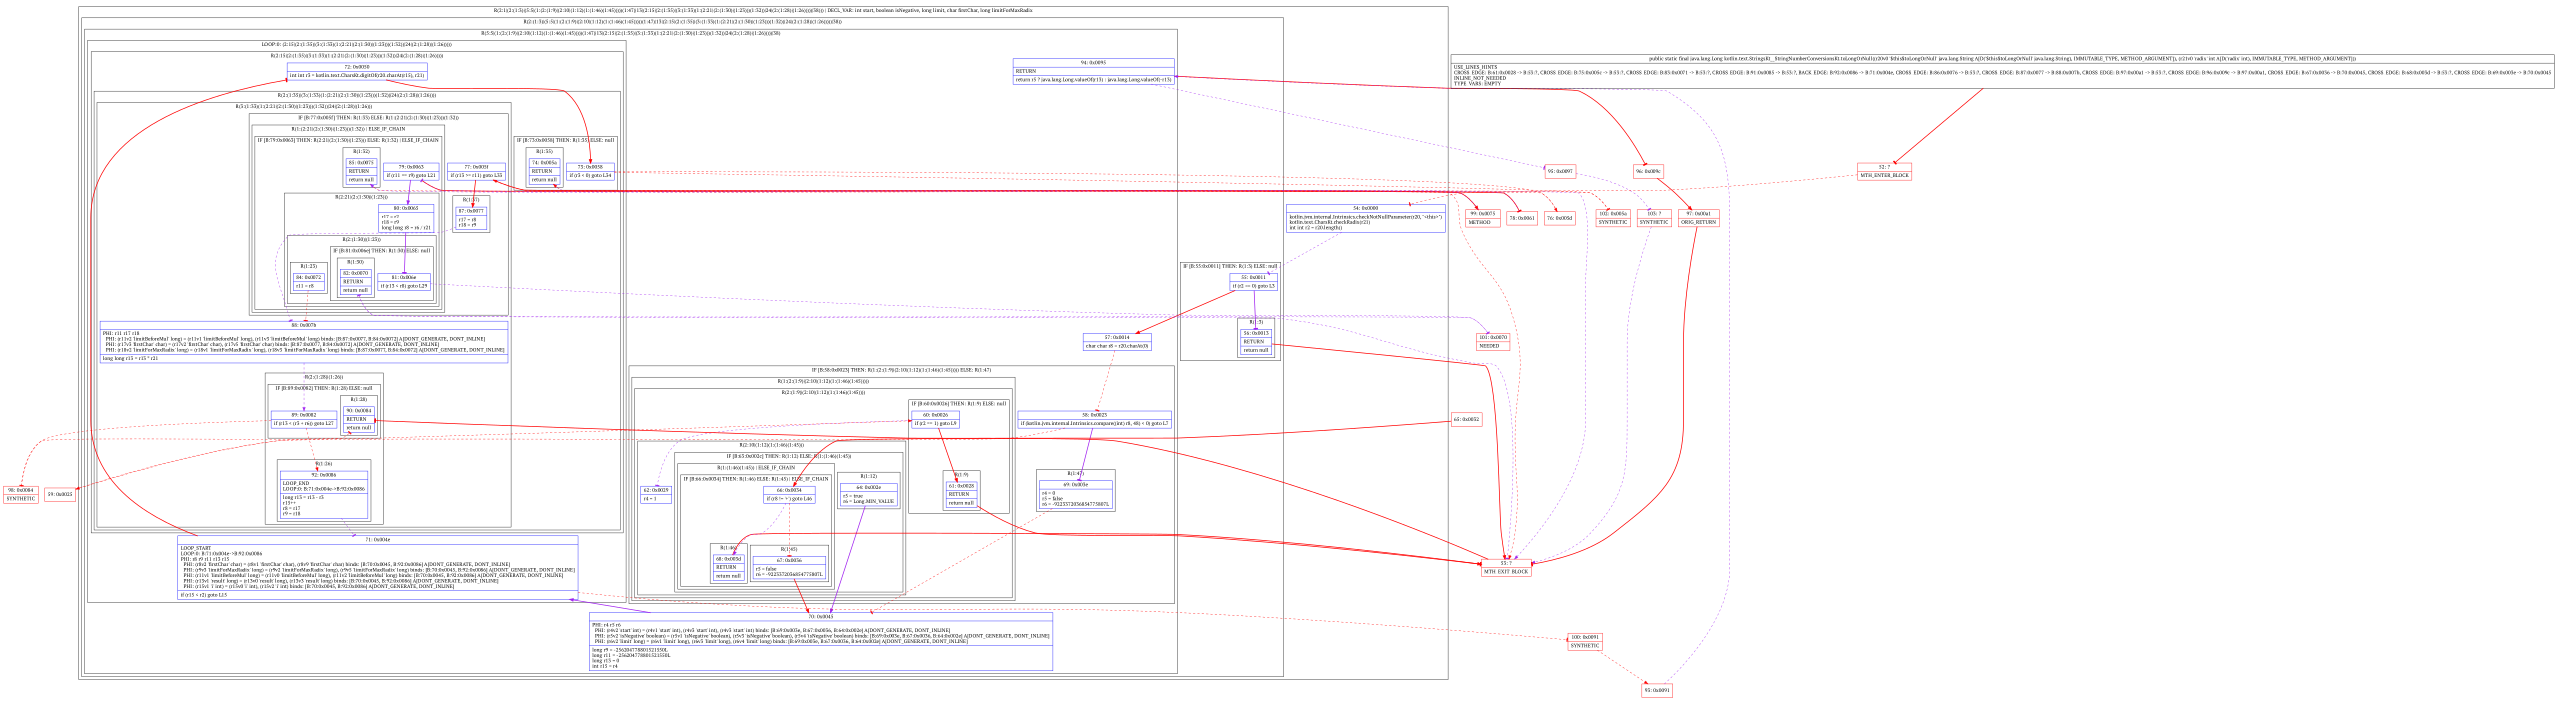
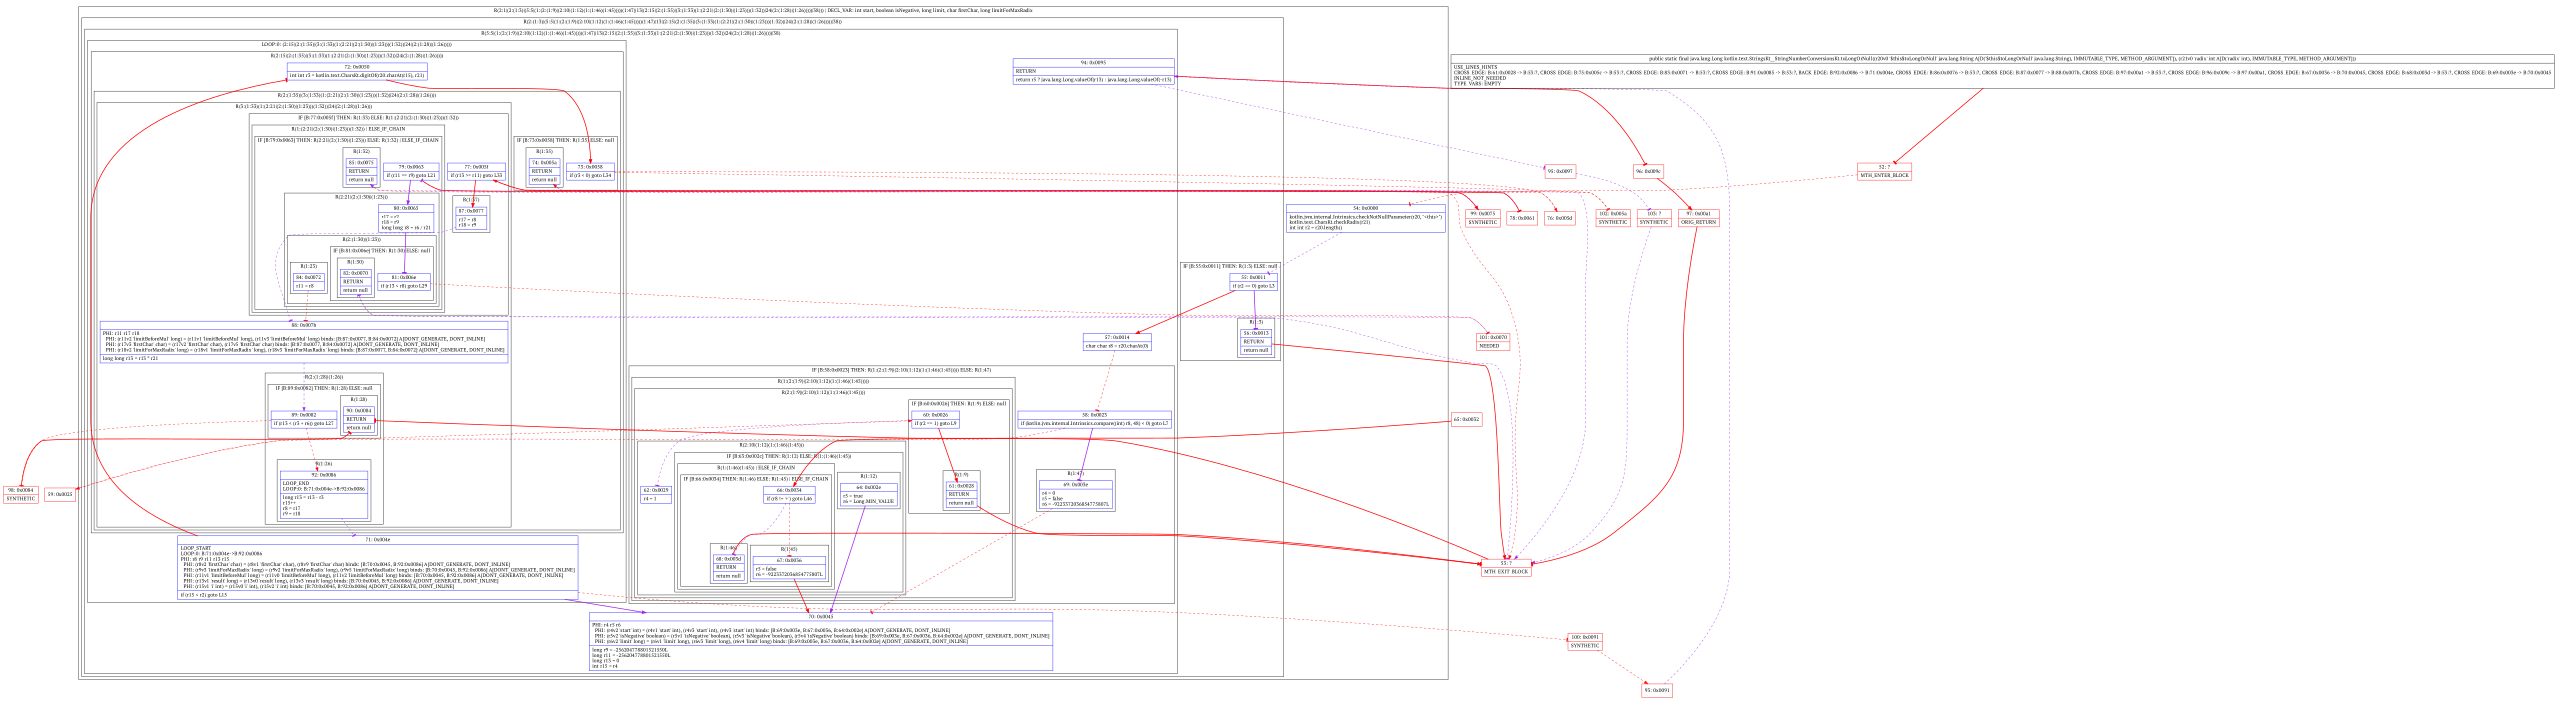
(1480, 223) -> (1483, 223)
(961, 308) -> (961, 308)
(170, 439) -> (170, 439)
(764, 531) -> (764, 531)
(612, 606) -> (604, 606)
